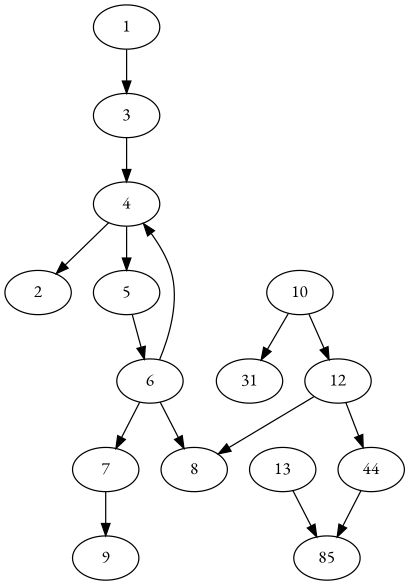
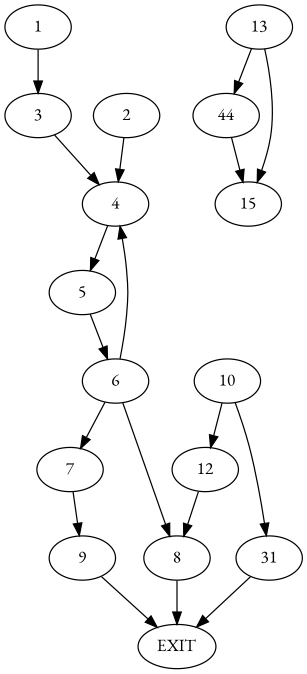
(87, 244) -> (122, 153)
(352, 419) -> (245, 65)
(327, 558) -> (248, 204)
none -> (177, 647)
